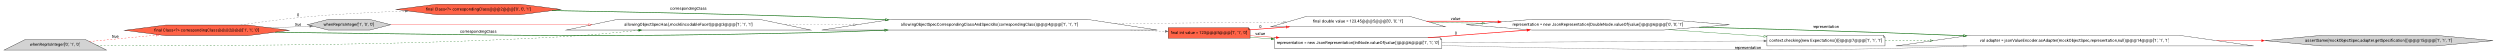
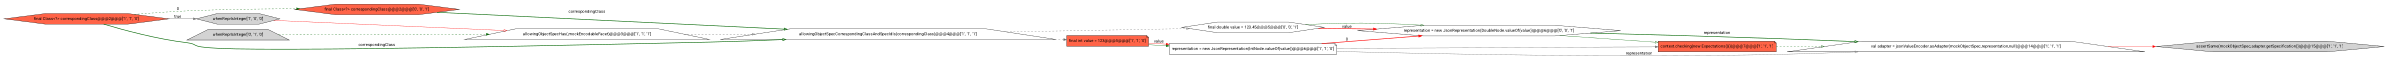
(323, 16) -> (215, 10)
(1358, 21) -> (1253, 27)
(1268, 28) -> none
(123, 38) -> none
(1826, 41) -> (1717, 47)
